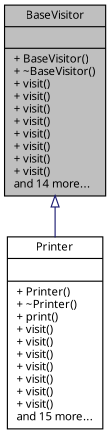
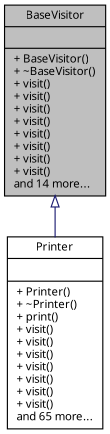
(55, 417) -> (55, 417)
